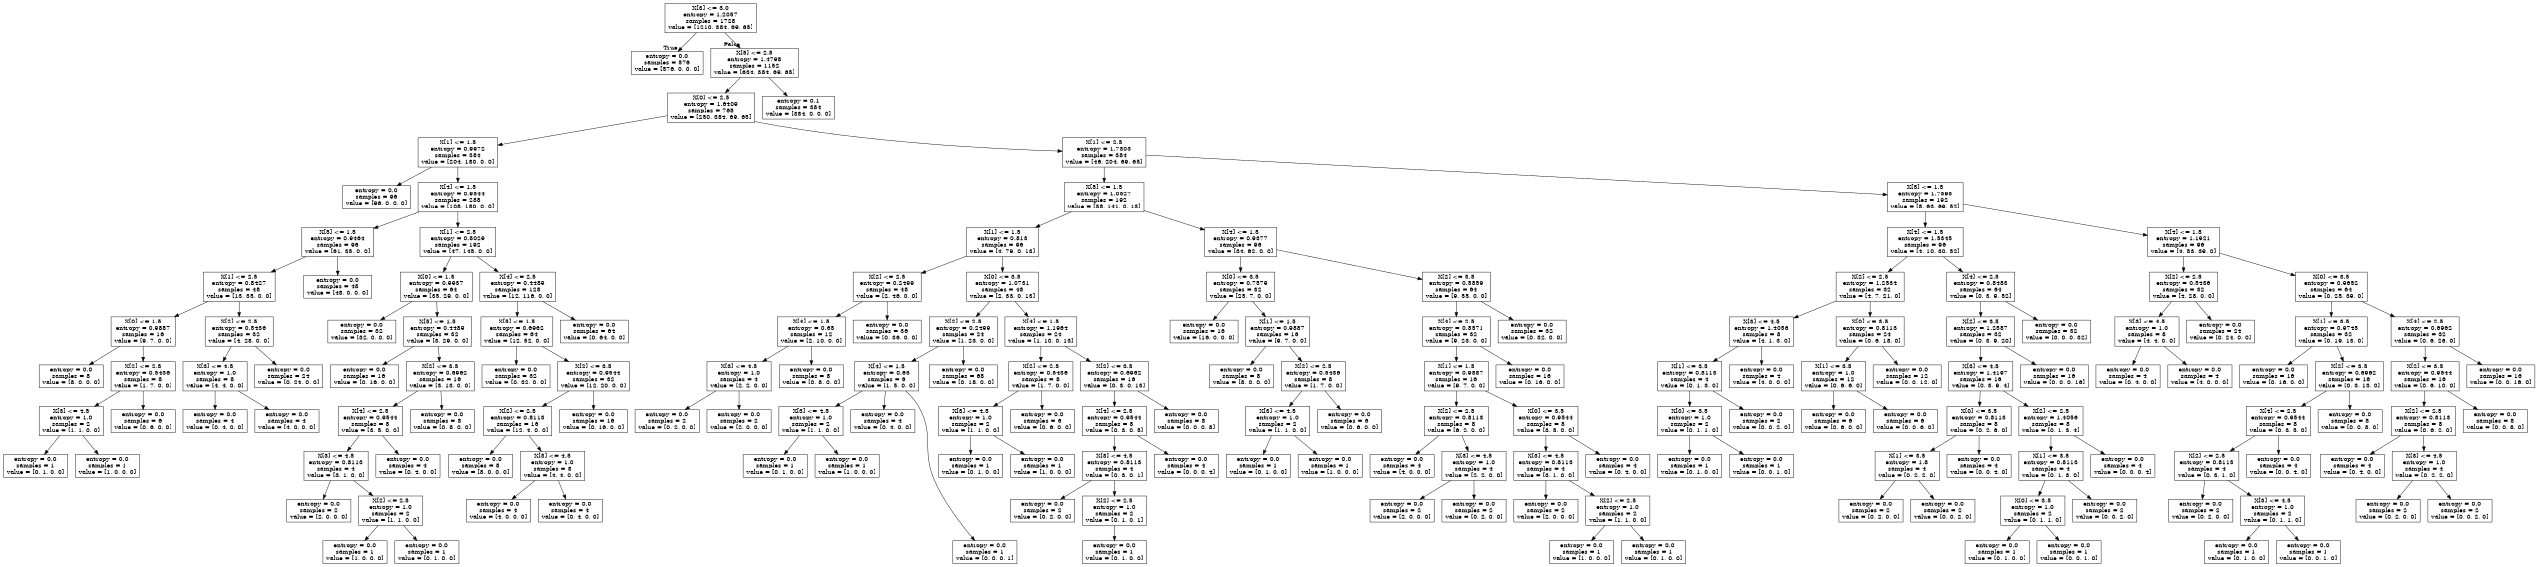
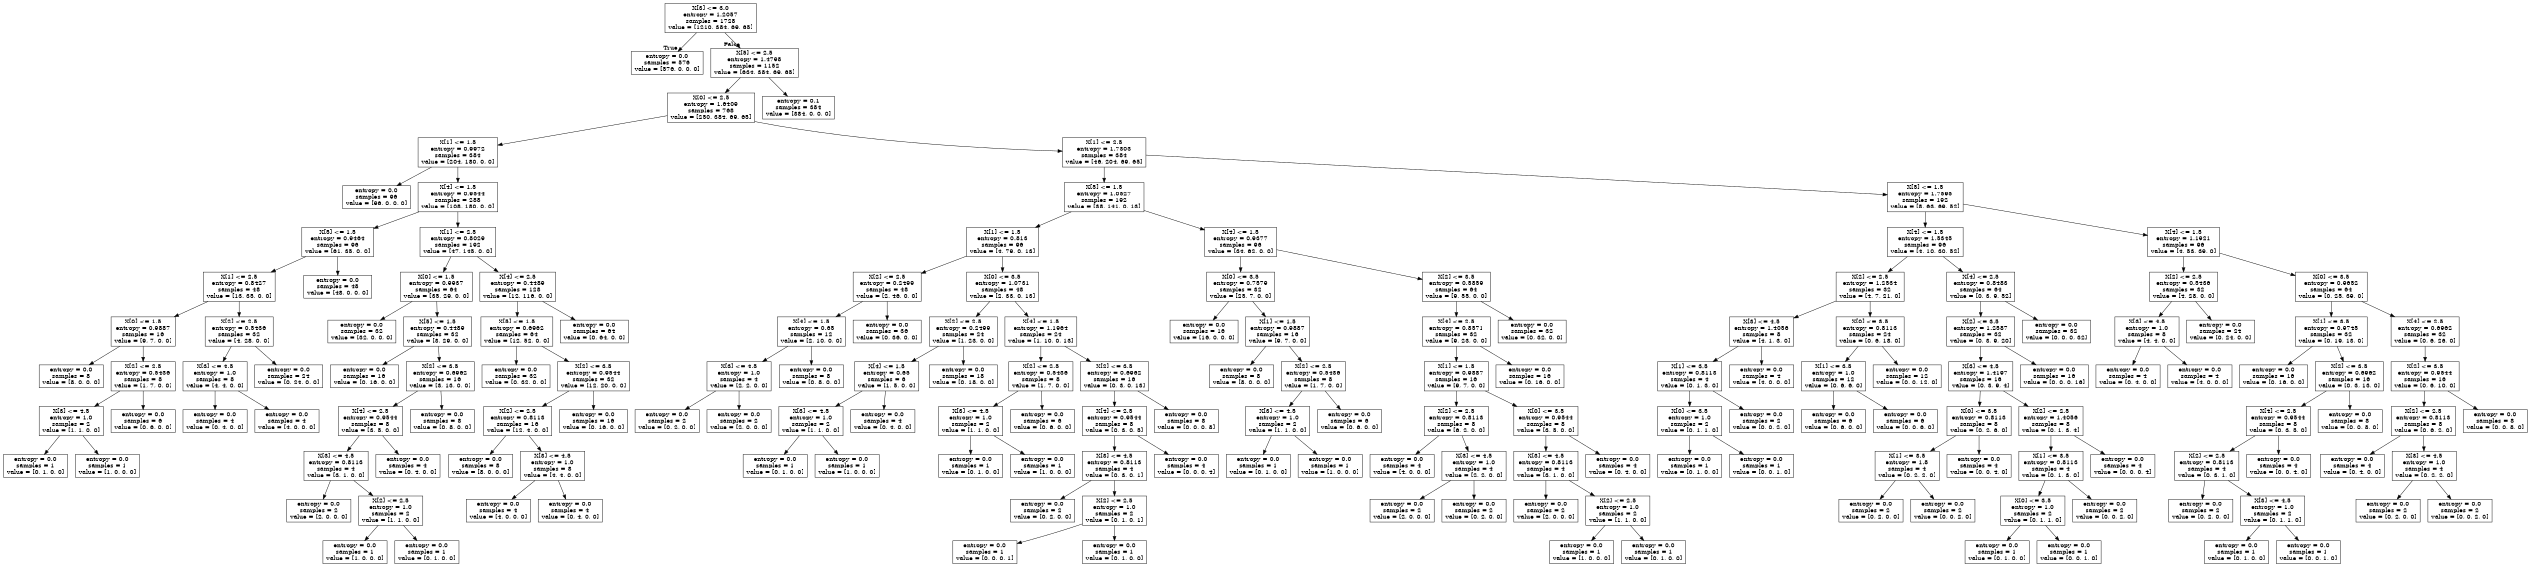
(963, 376) -> (963, 376)
(2501, 376) -> none
(930, 467) -> (1052, 534)
